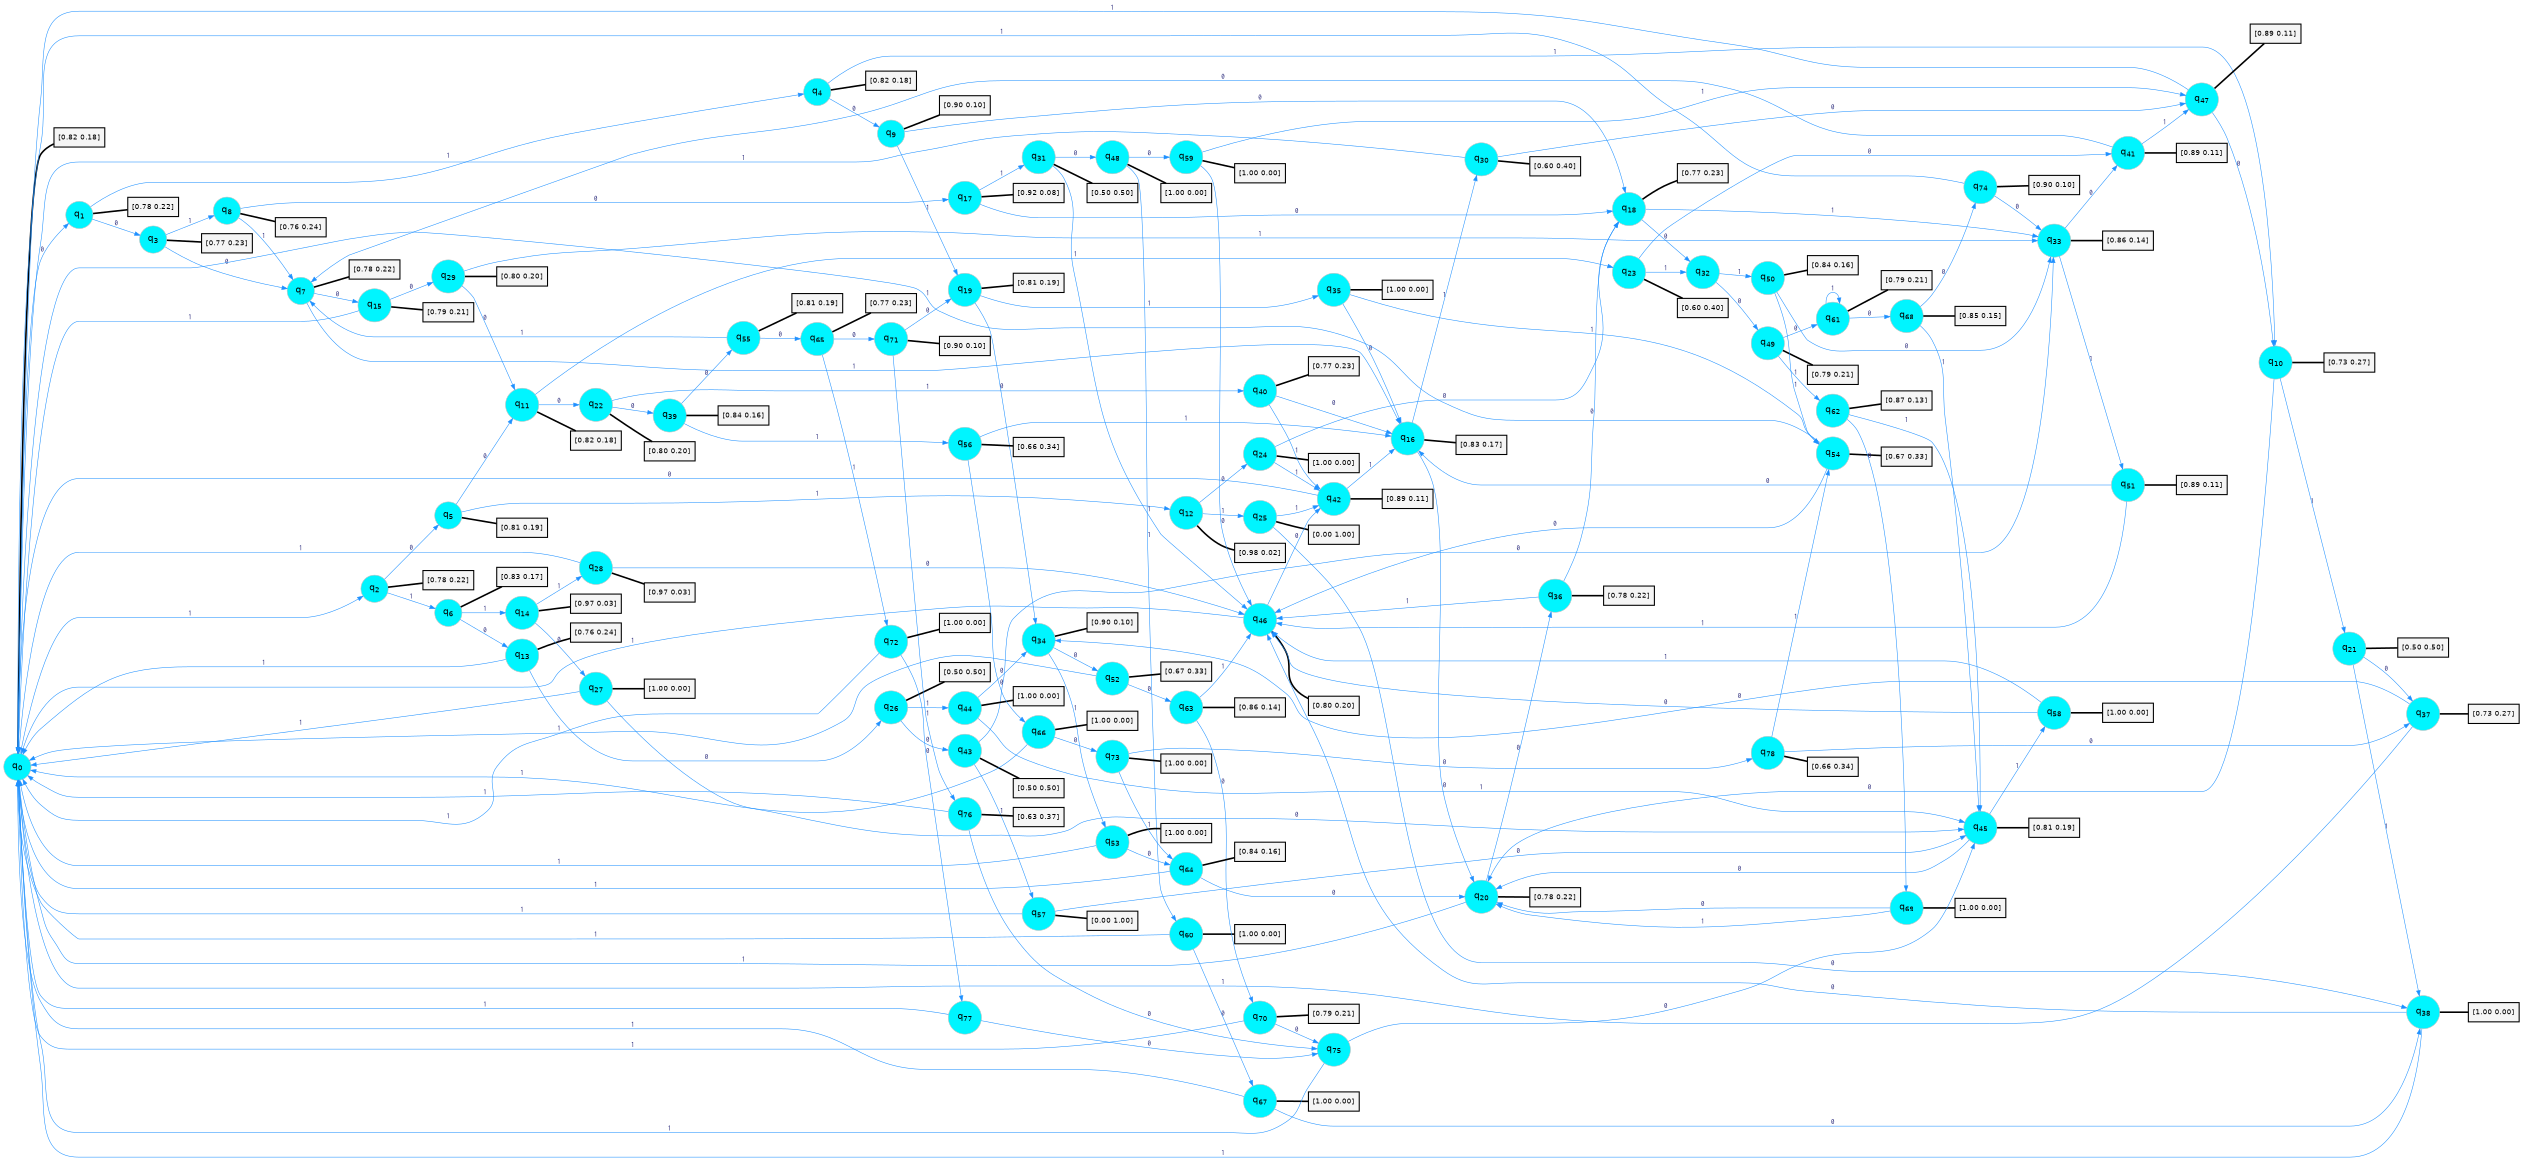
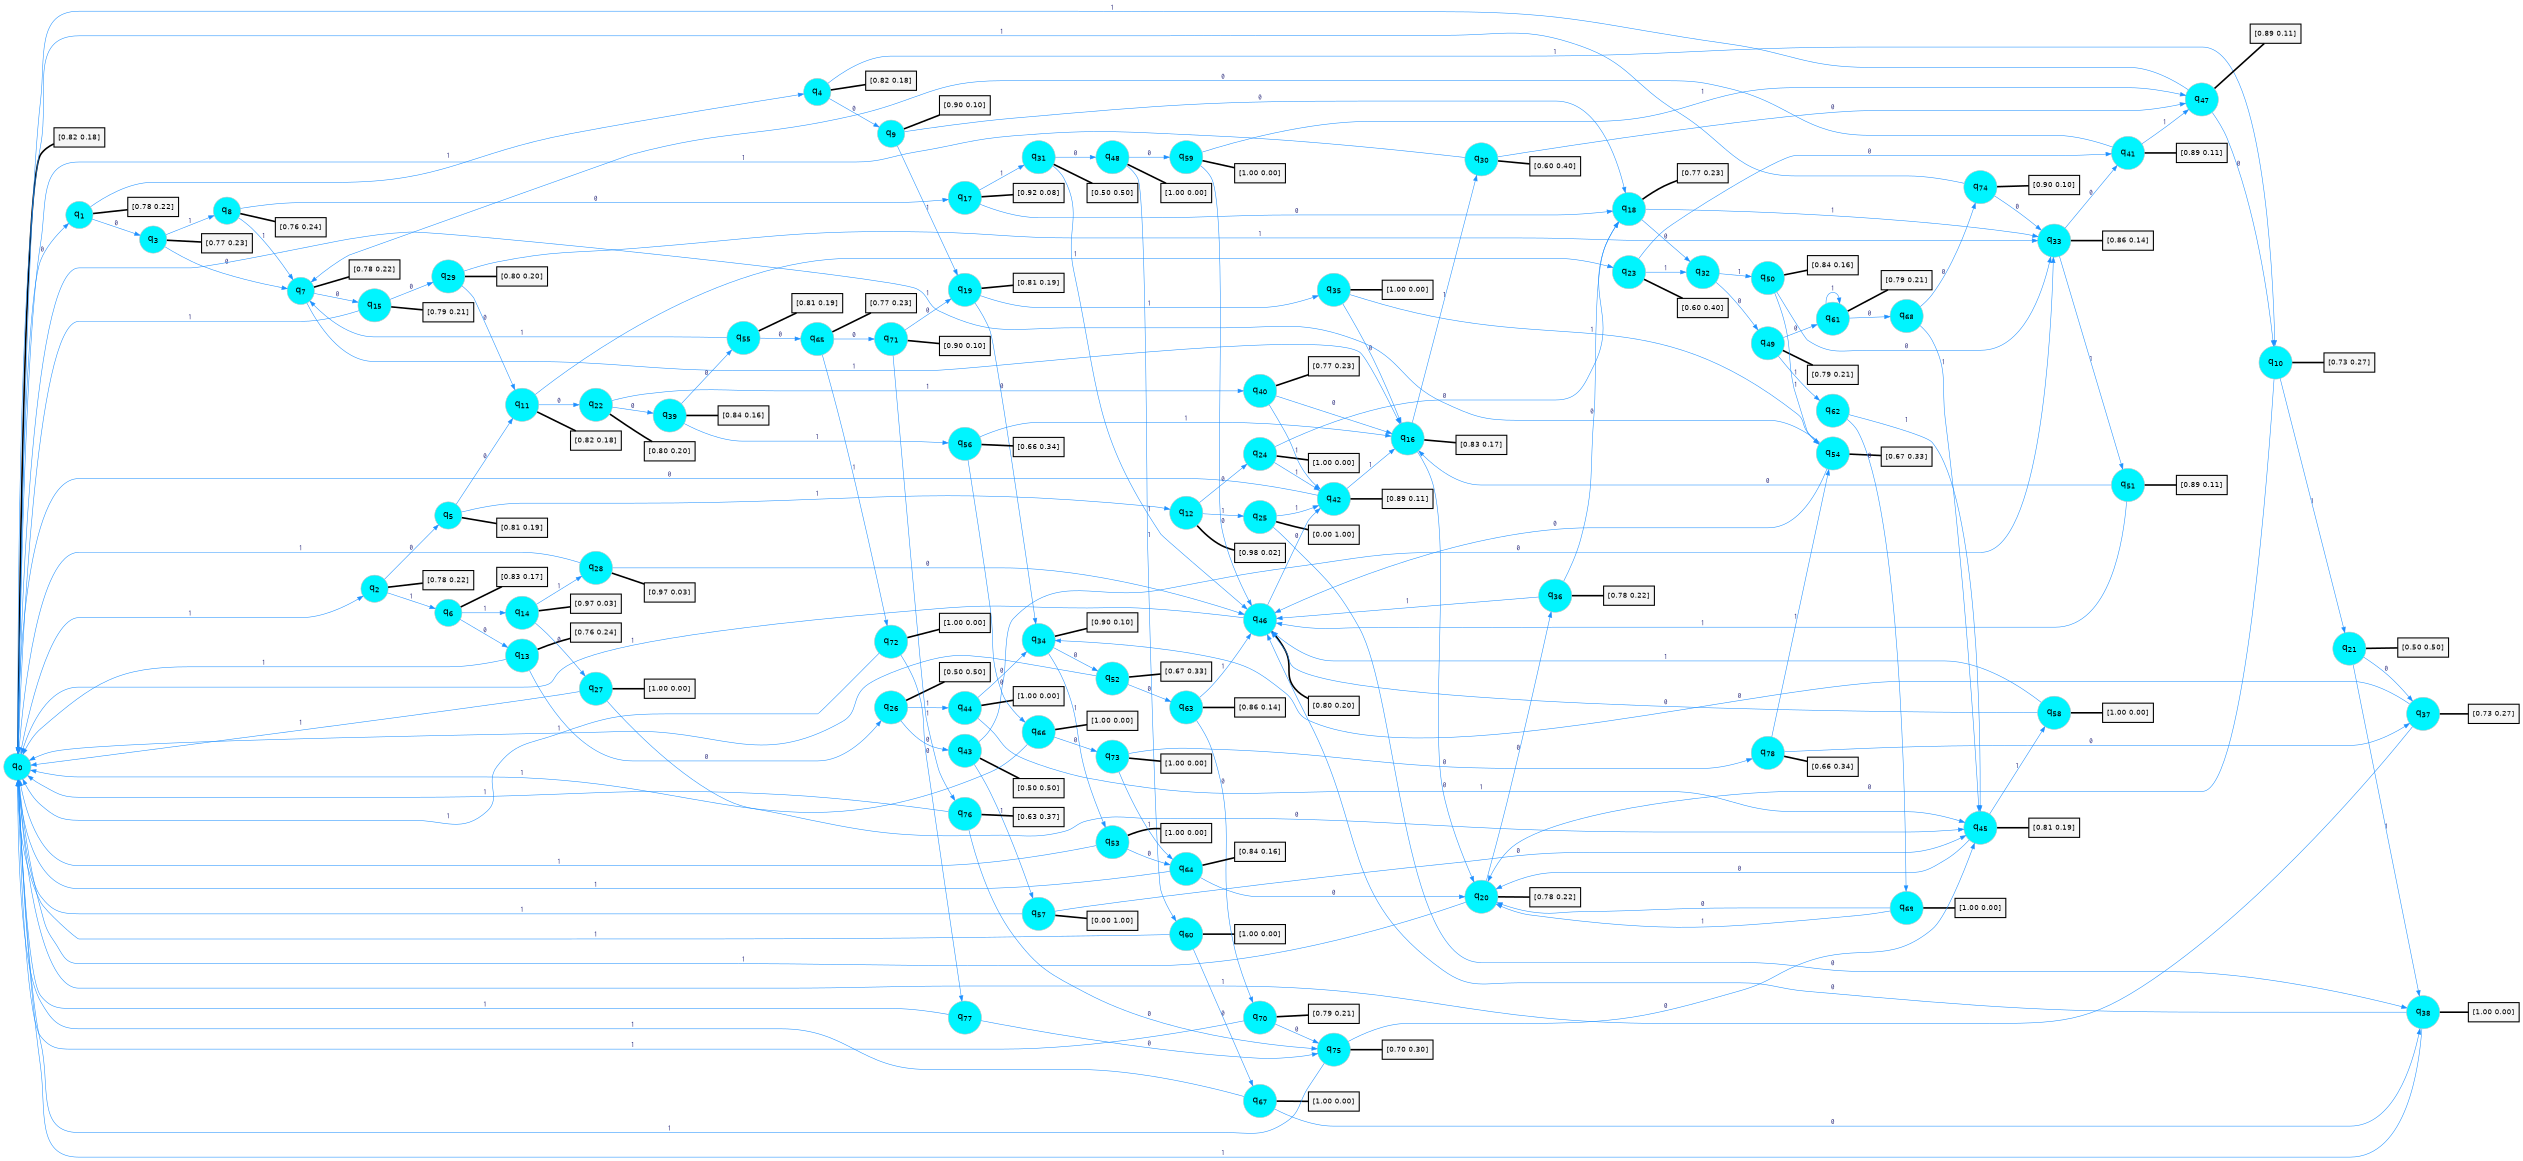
(1980, 316) -> none
(1907, 401) -> none
none -> (1408, 1050)
